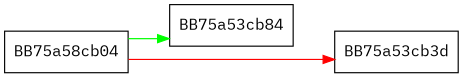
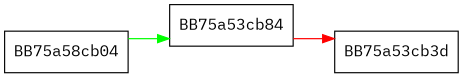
(226, 59) -> (308, 39)
